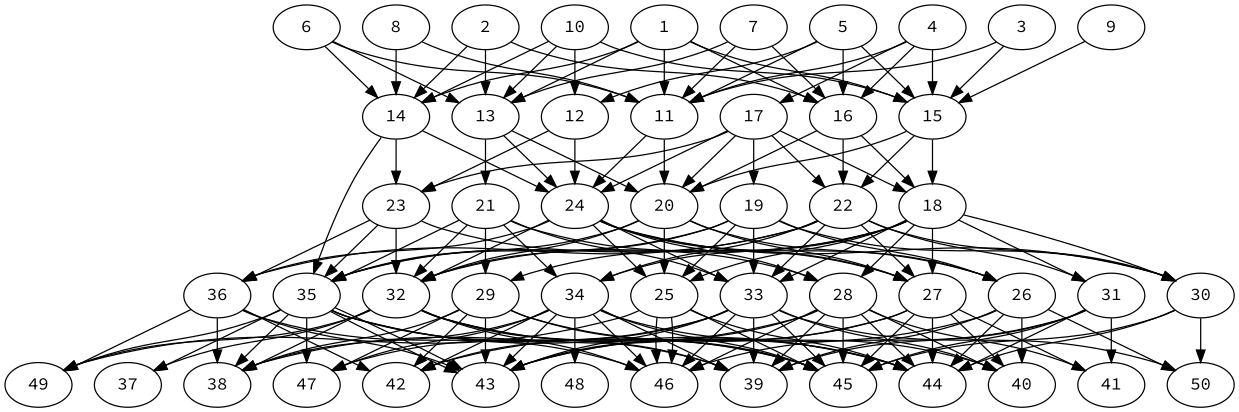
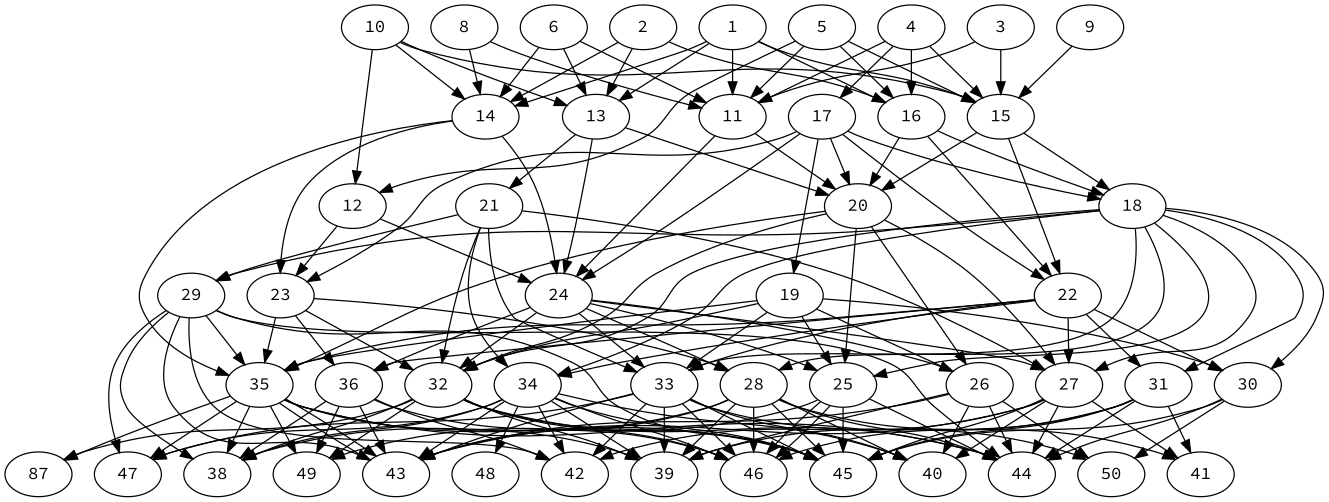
(754, 27) -> none
(416, 241) -> (222, 335)
(881, 251) -> none
(128, 385) -> (38, 474)
